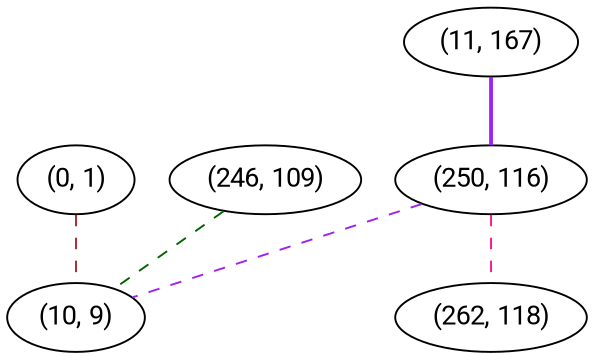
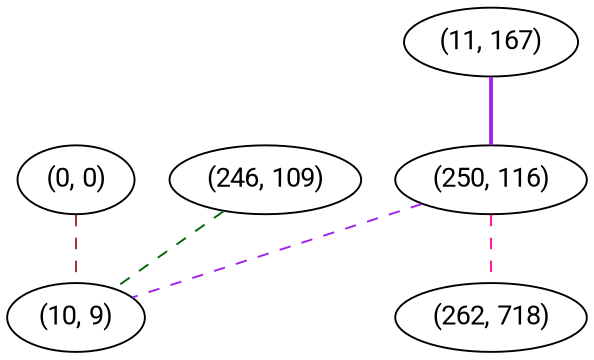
(76, 180) -> (76, 180)
(491, 317) -> (491, 317)
